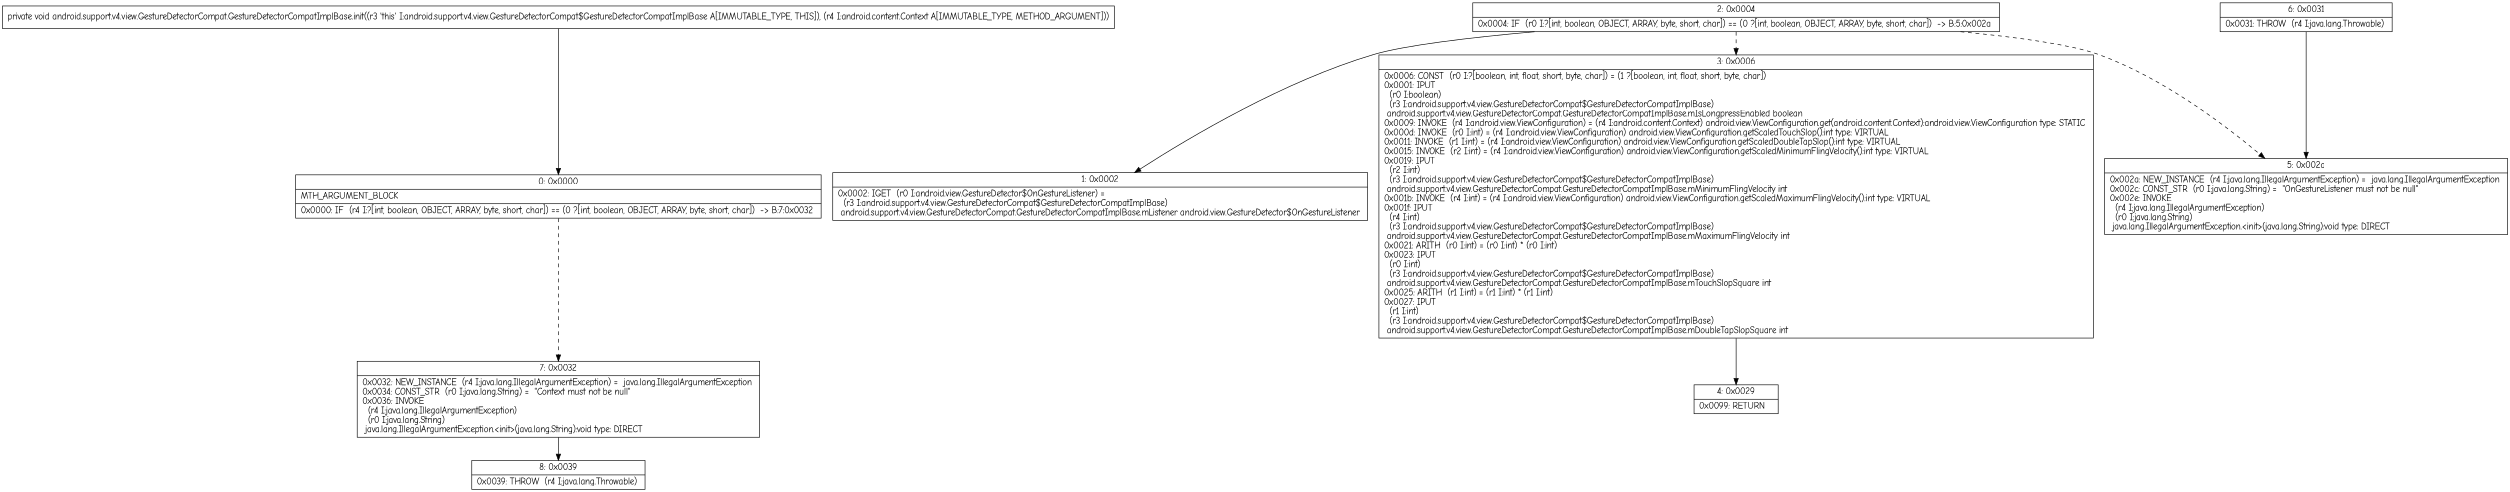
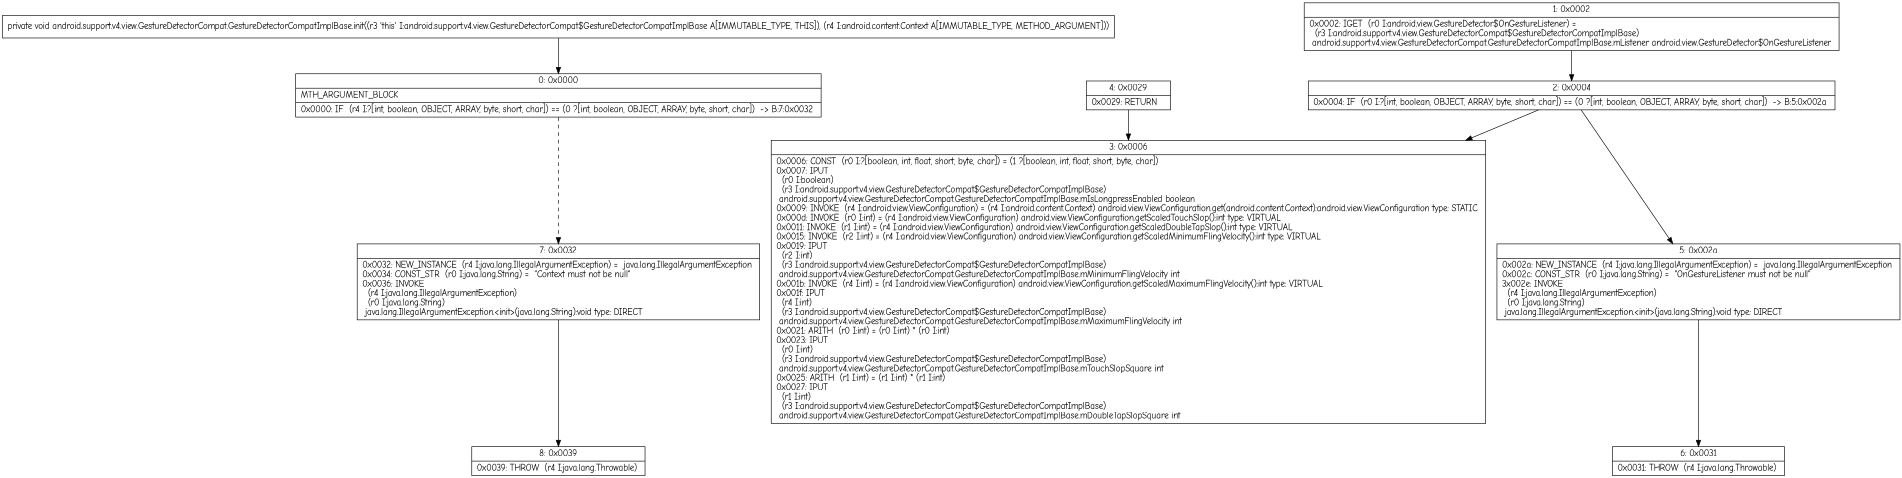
(1736, 40) -> (1505, 124)
(2122, 64) -> (1625, 174)
(1327, 71) -> (1572, 63)
(1412, 86) -> (805, 171)
(2306, 92) -> (1698, 380)
(2144, 199) -> (1535, 284)
(1736, 358) -> (1128, 122)
(1736, 406) -> (1128, 102)
